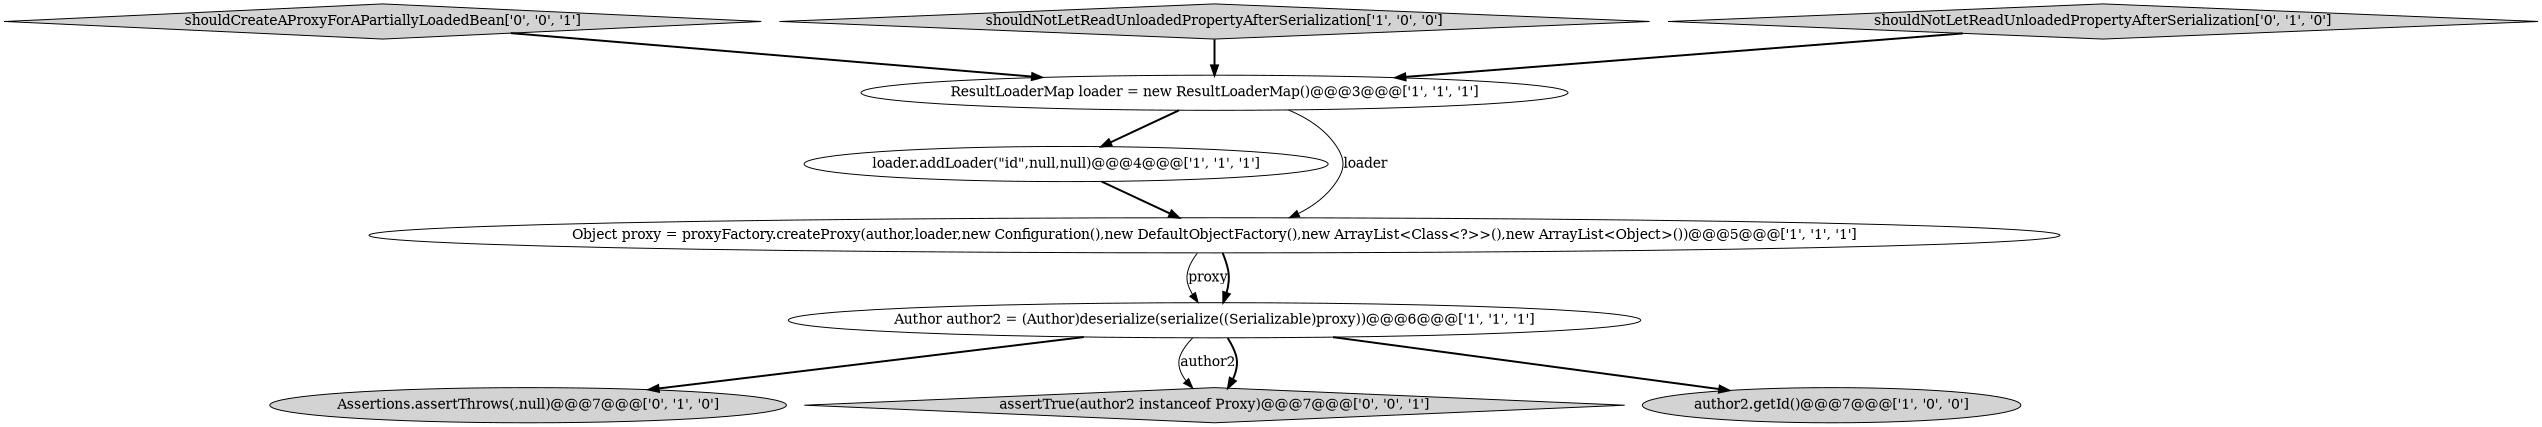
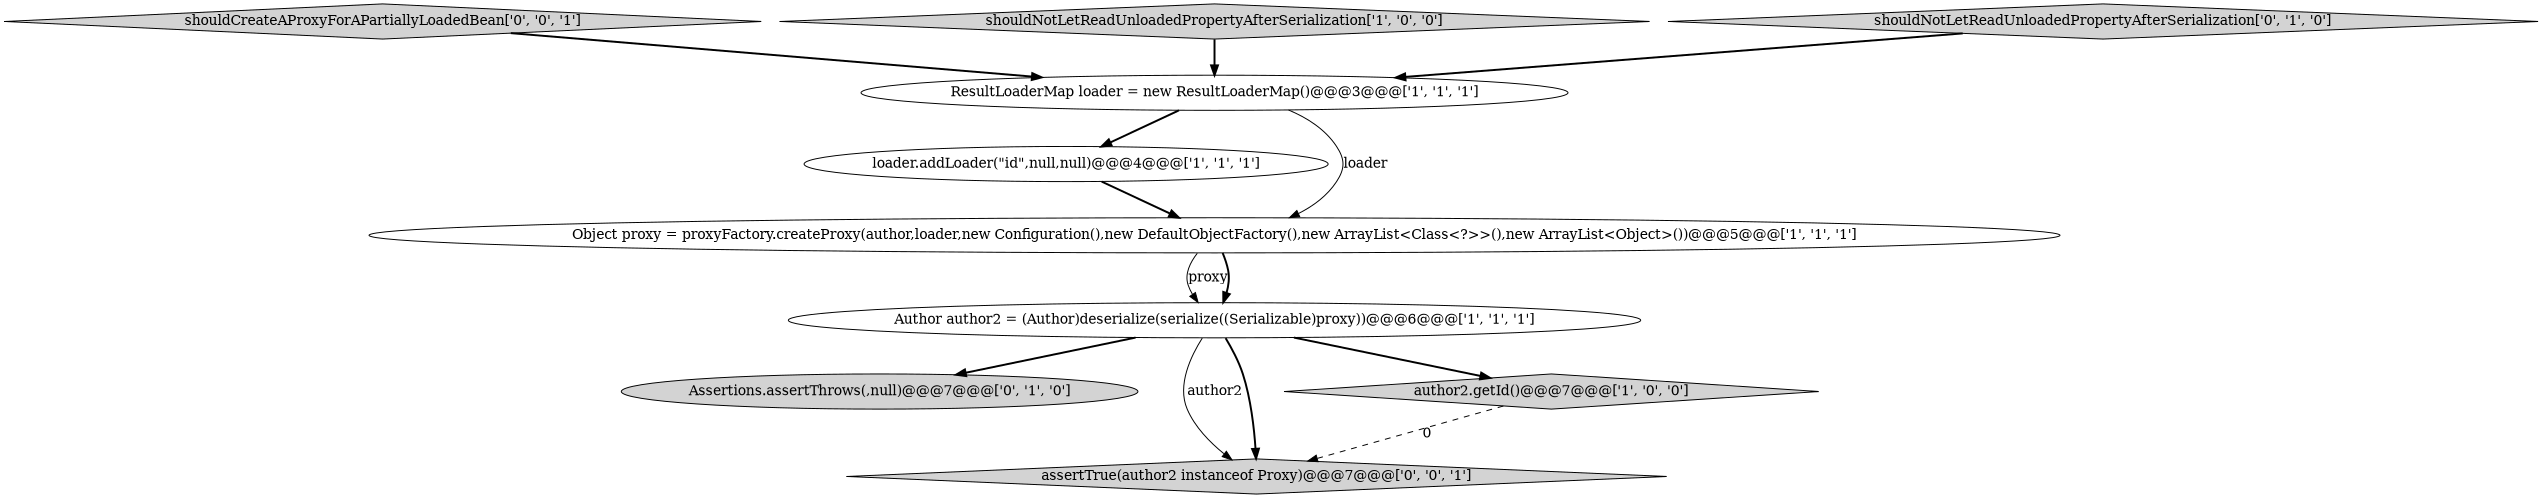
(1832, 405) -> (1551, 392)
none -> (1410, 432)
